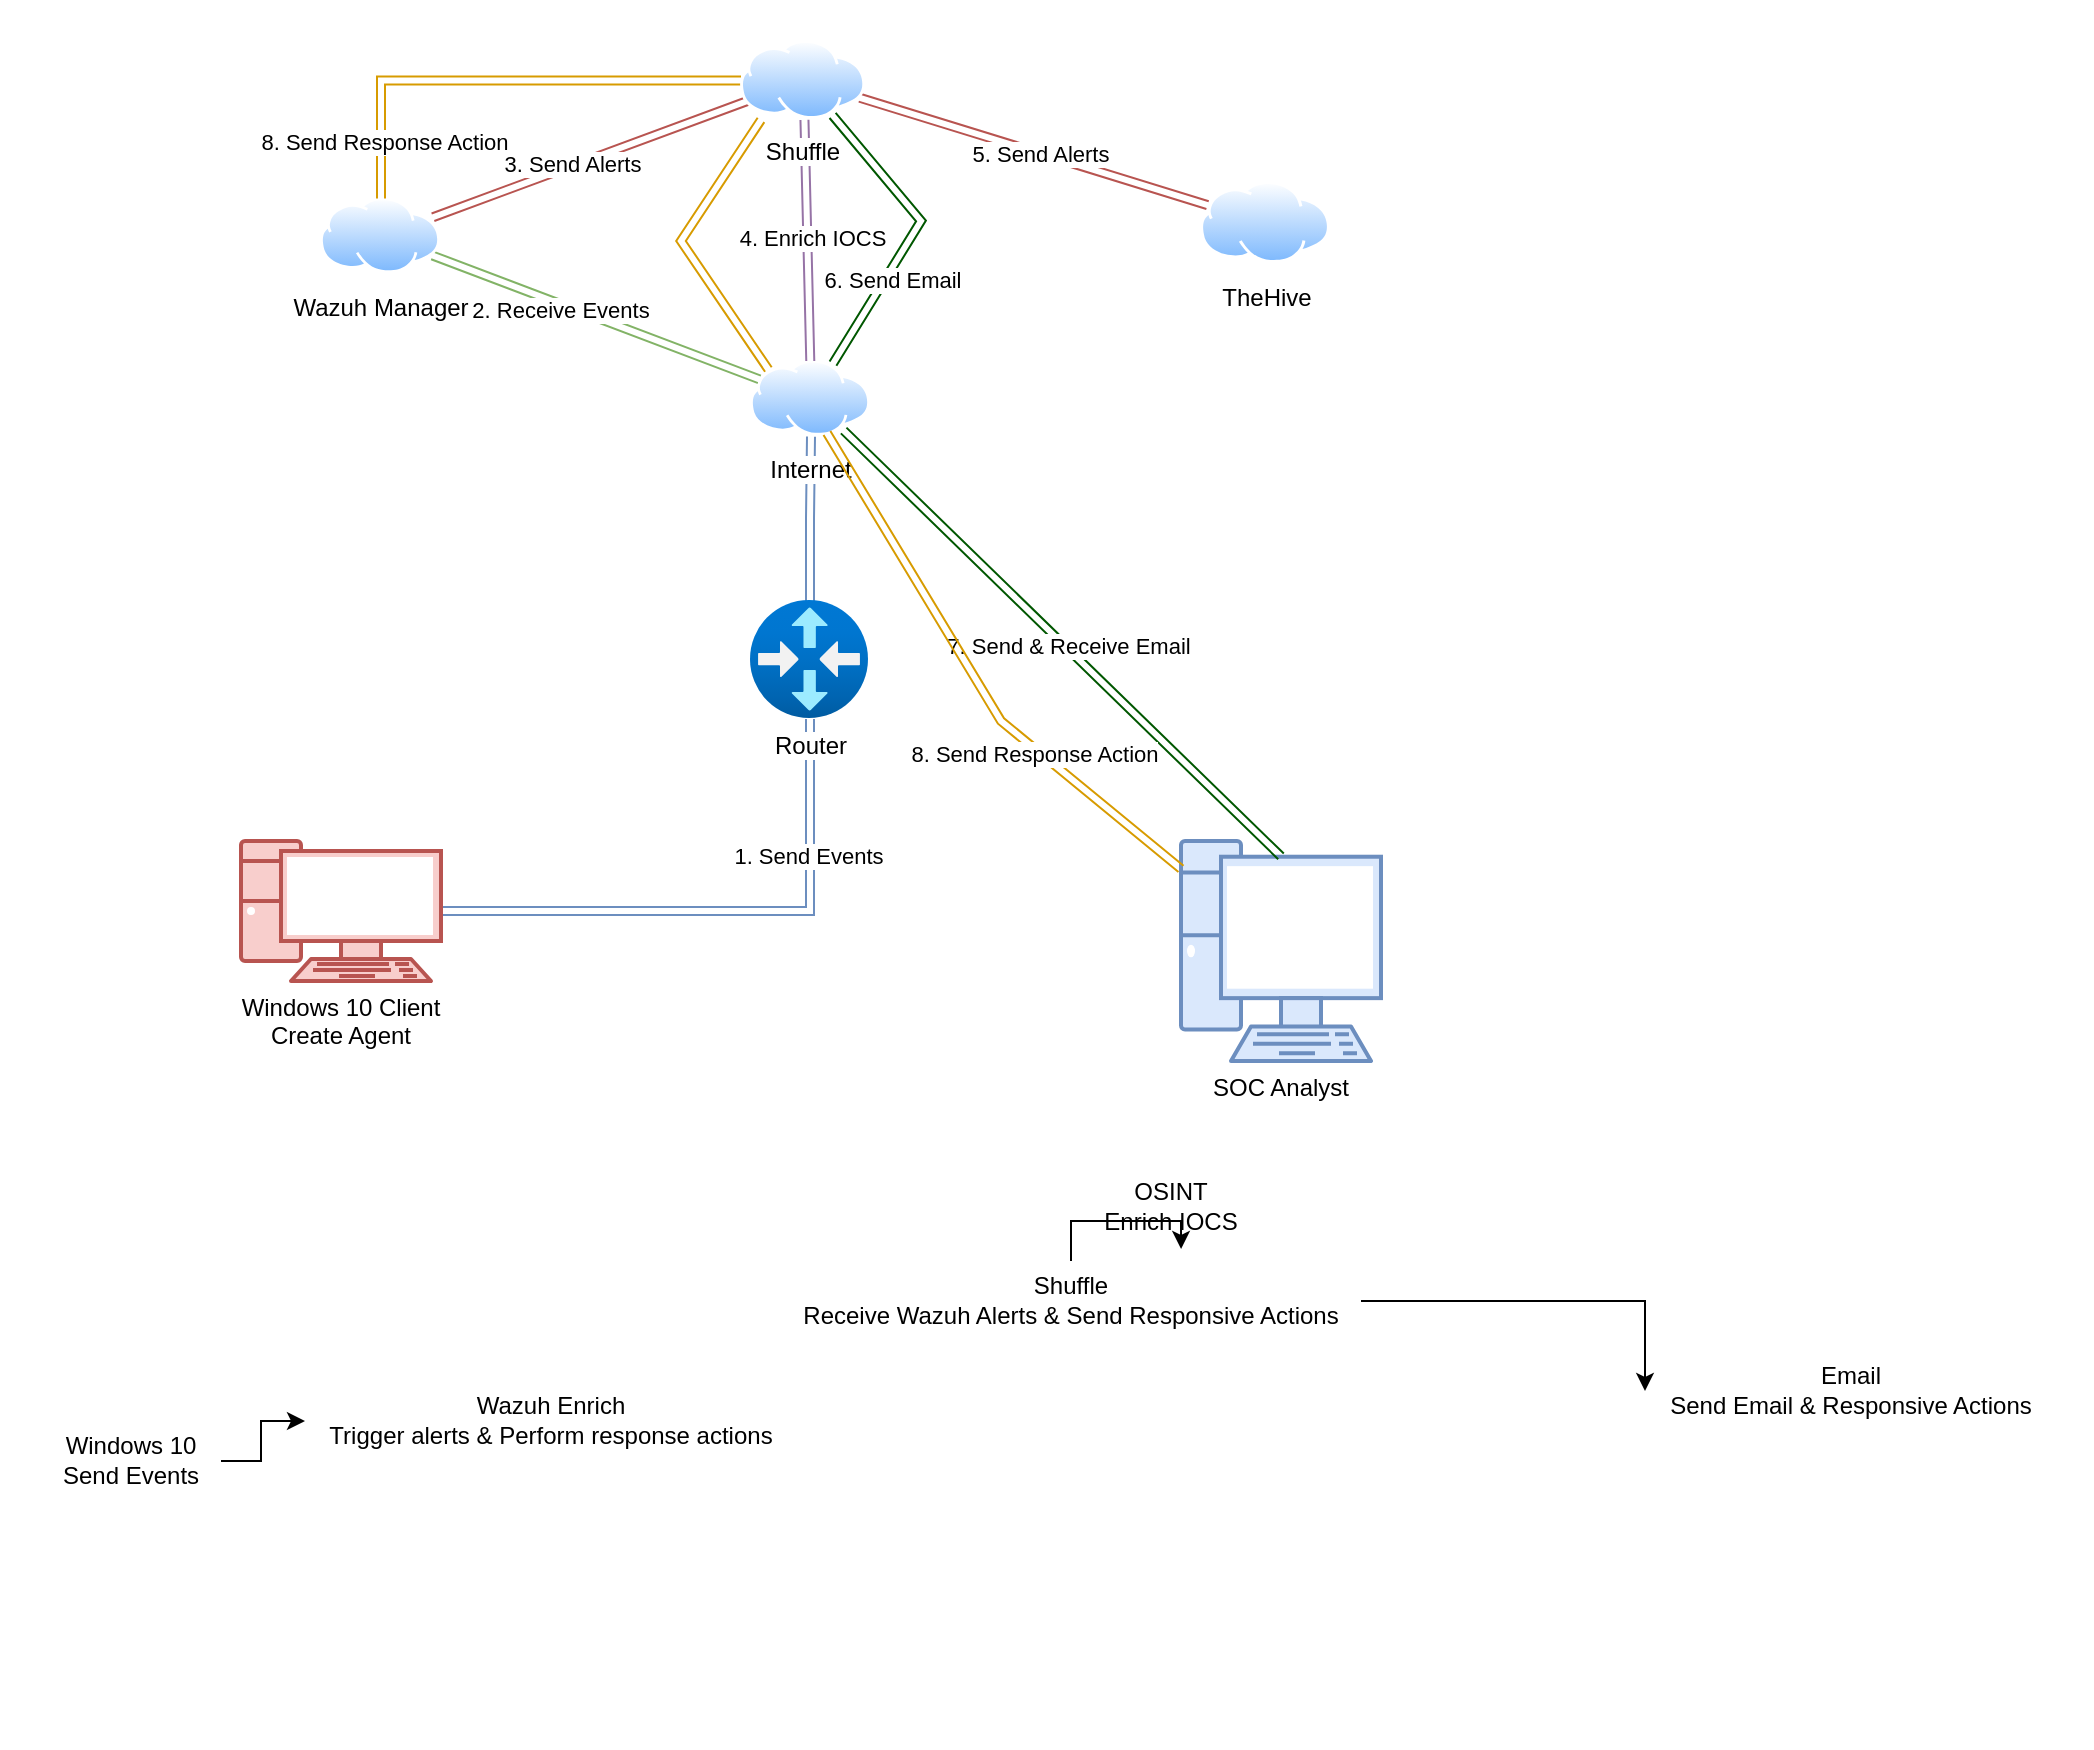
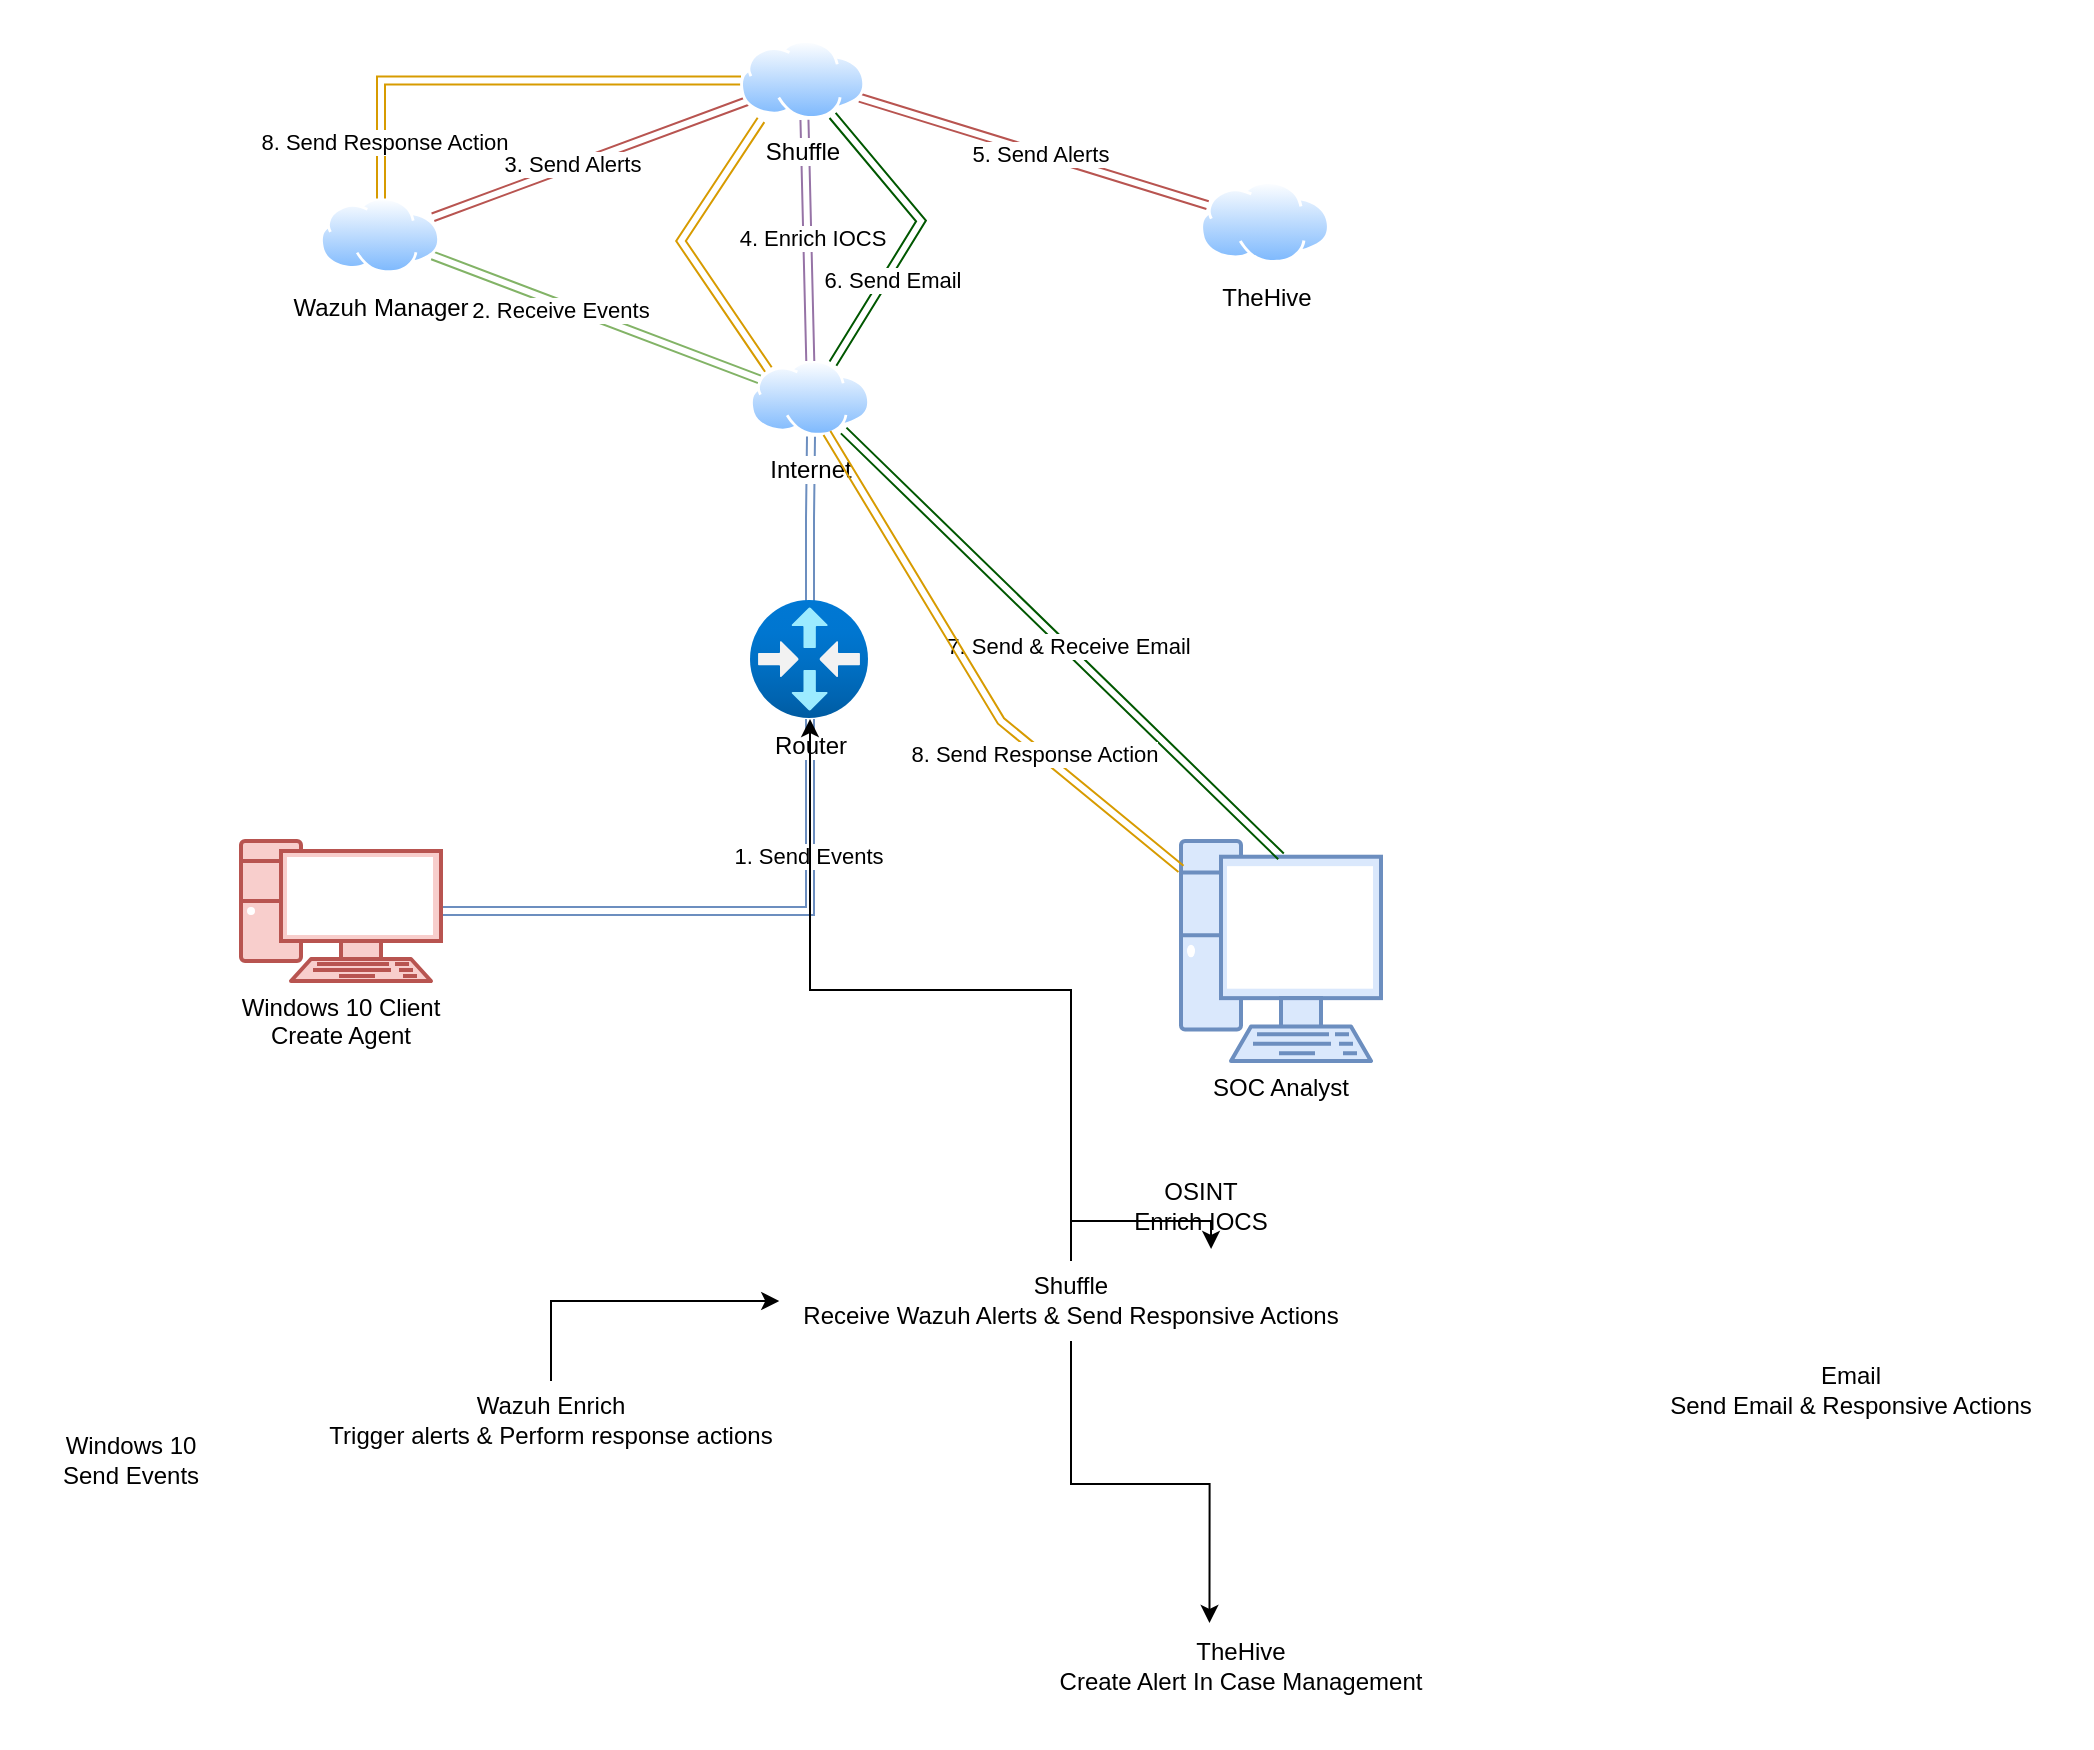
(1171, 1207) -> (1201, 1207)
none -> (618, 1301)
(1541, 1301) -> (926, 990)
(261, 1446) -> none
none -> (1131, 1484)
none -> (1241, 1667)
